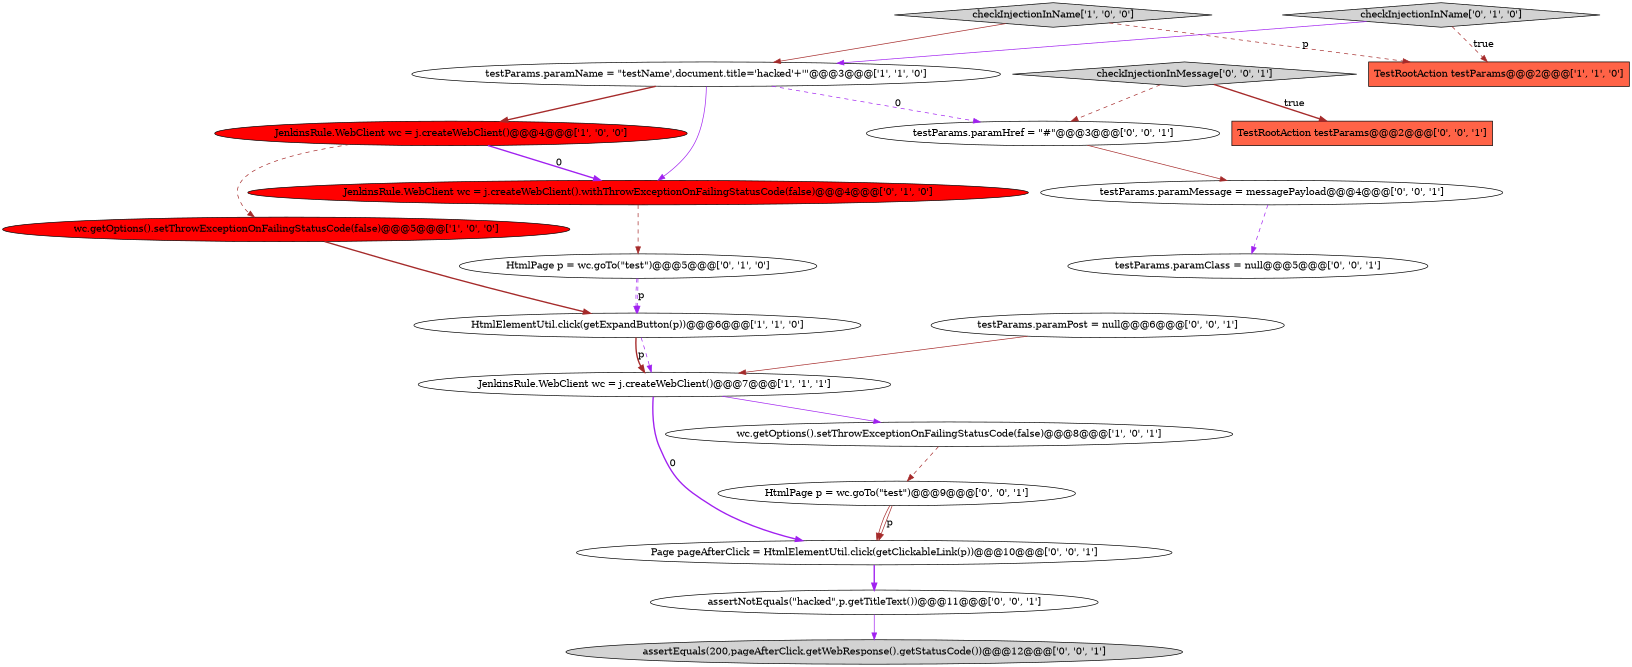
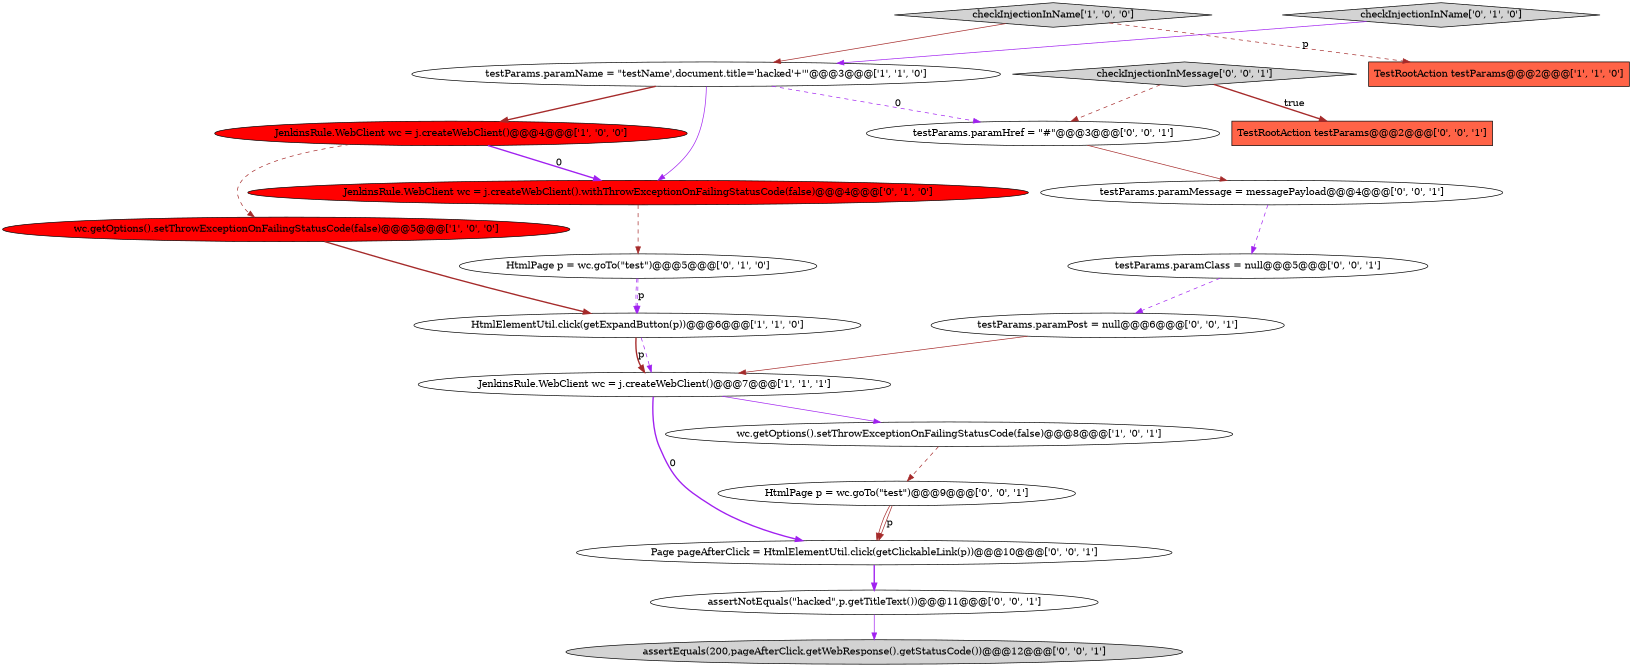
(1467, 42) -> none
none -> (1181, 294)
